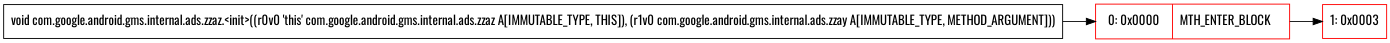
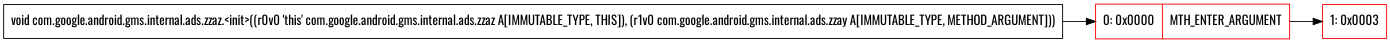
(1226, 21) -> (1226, 21)
